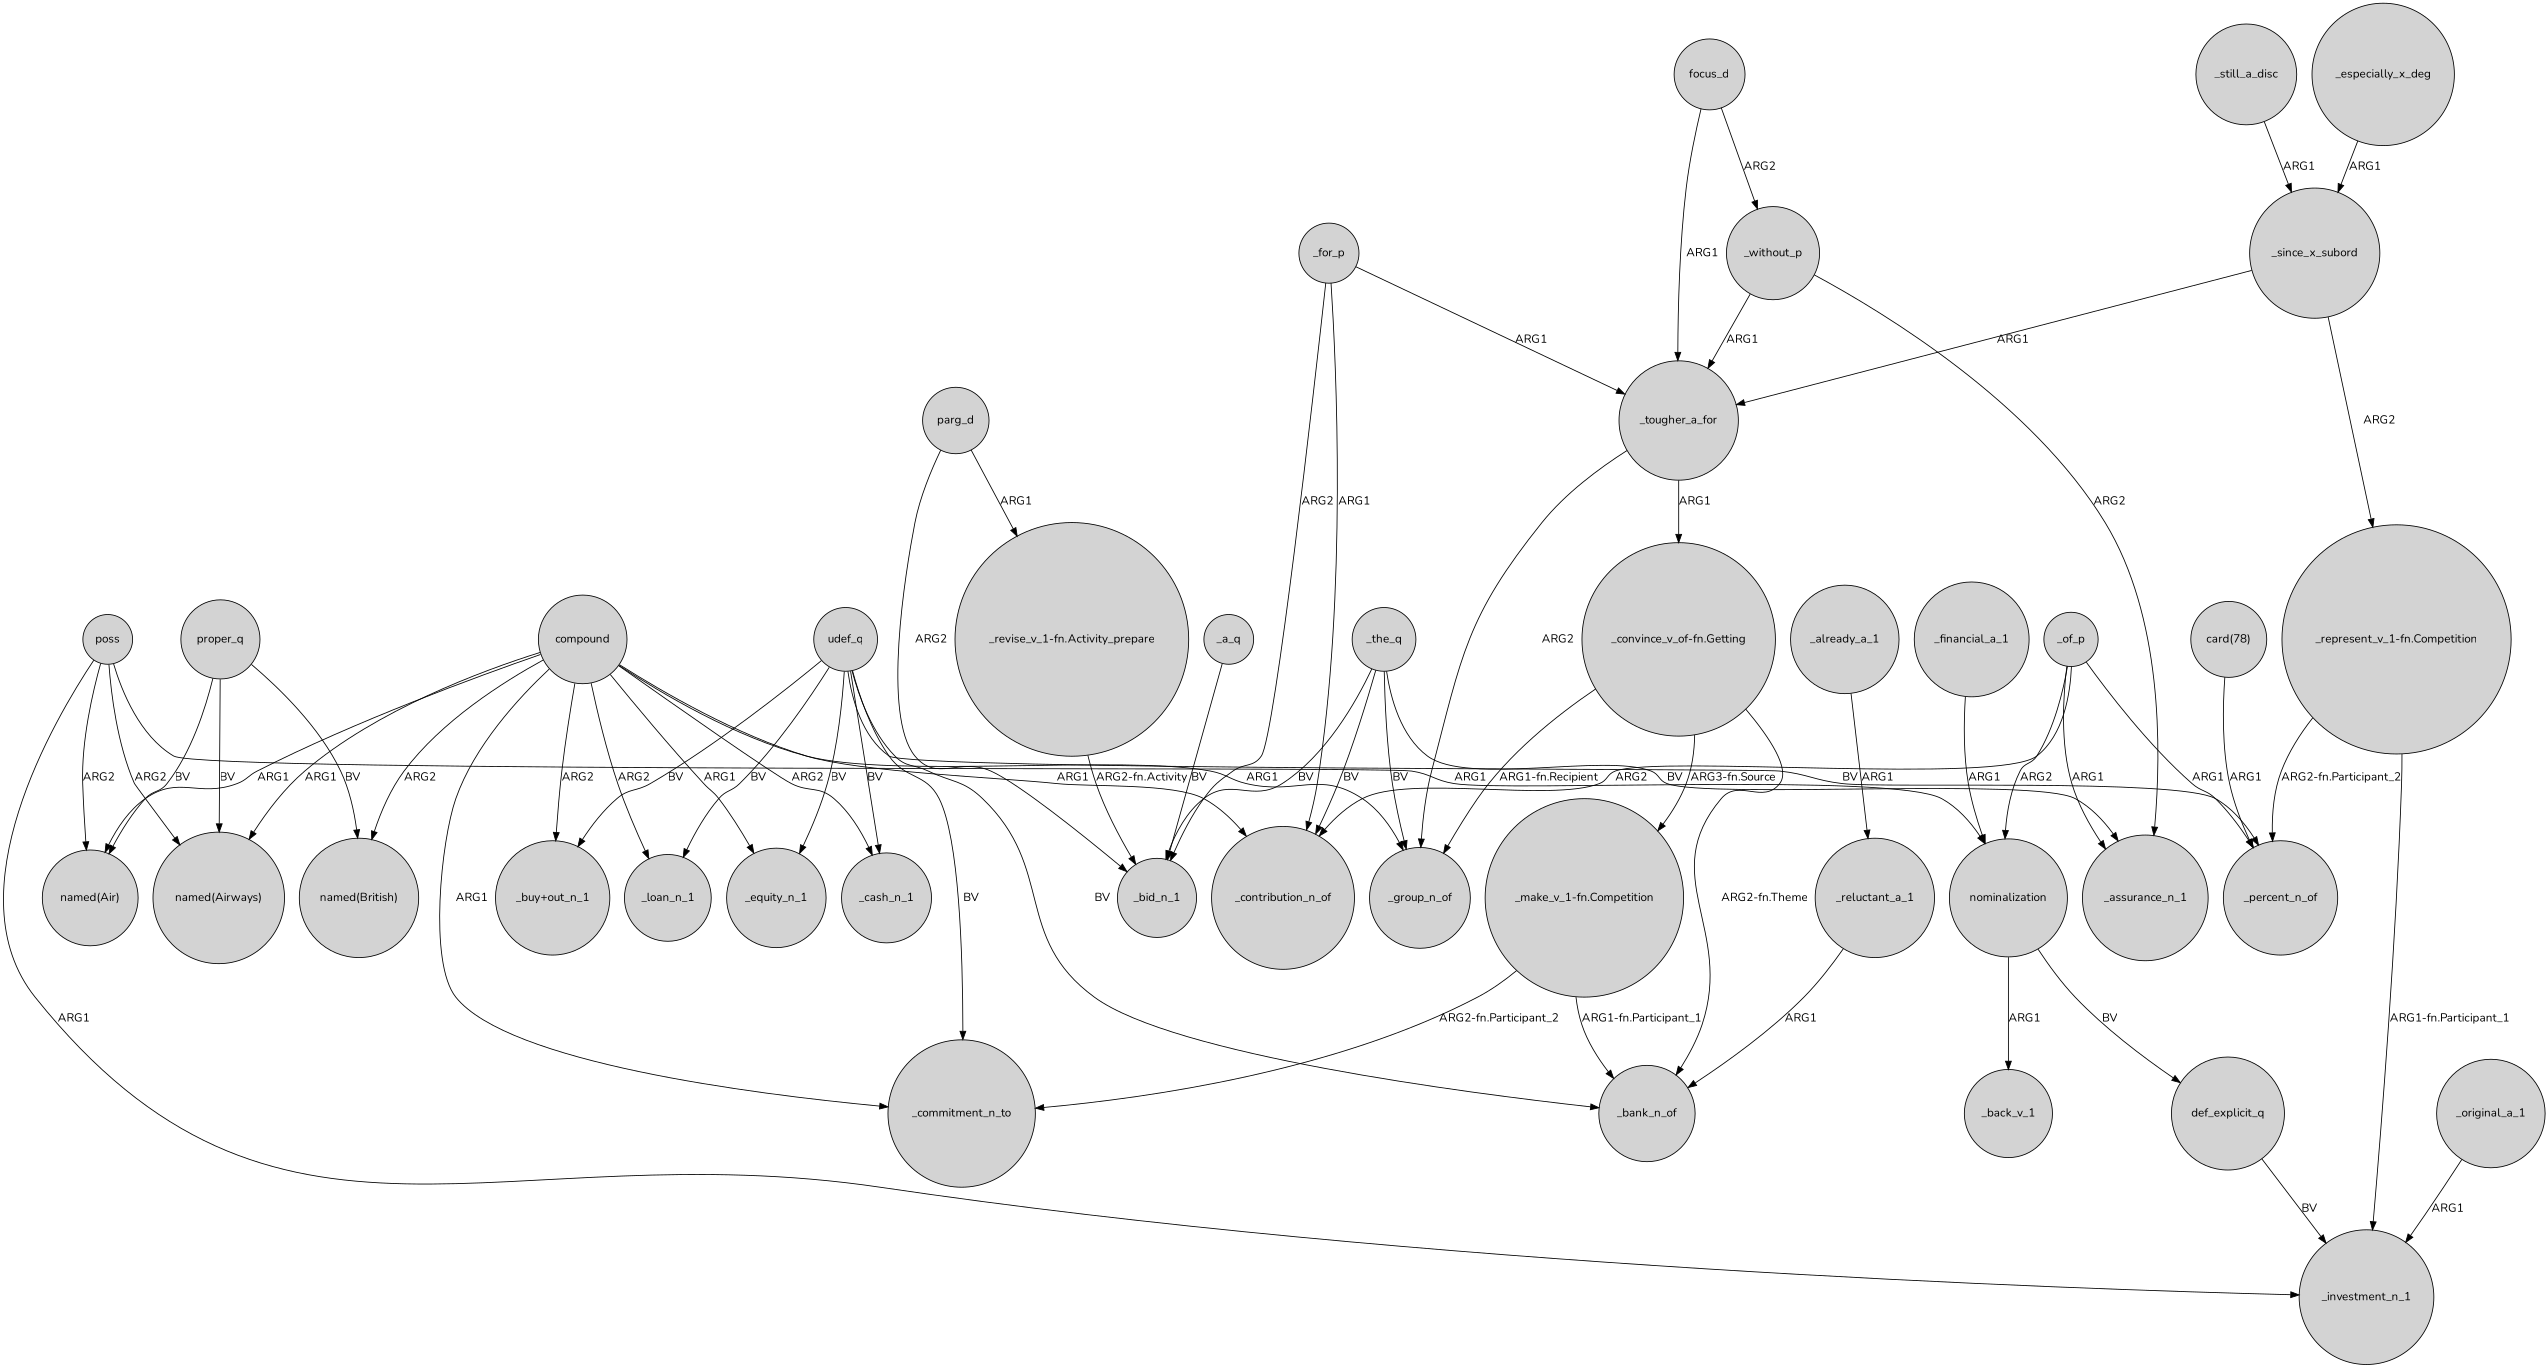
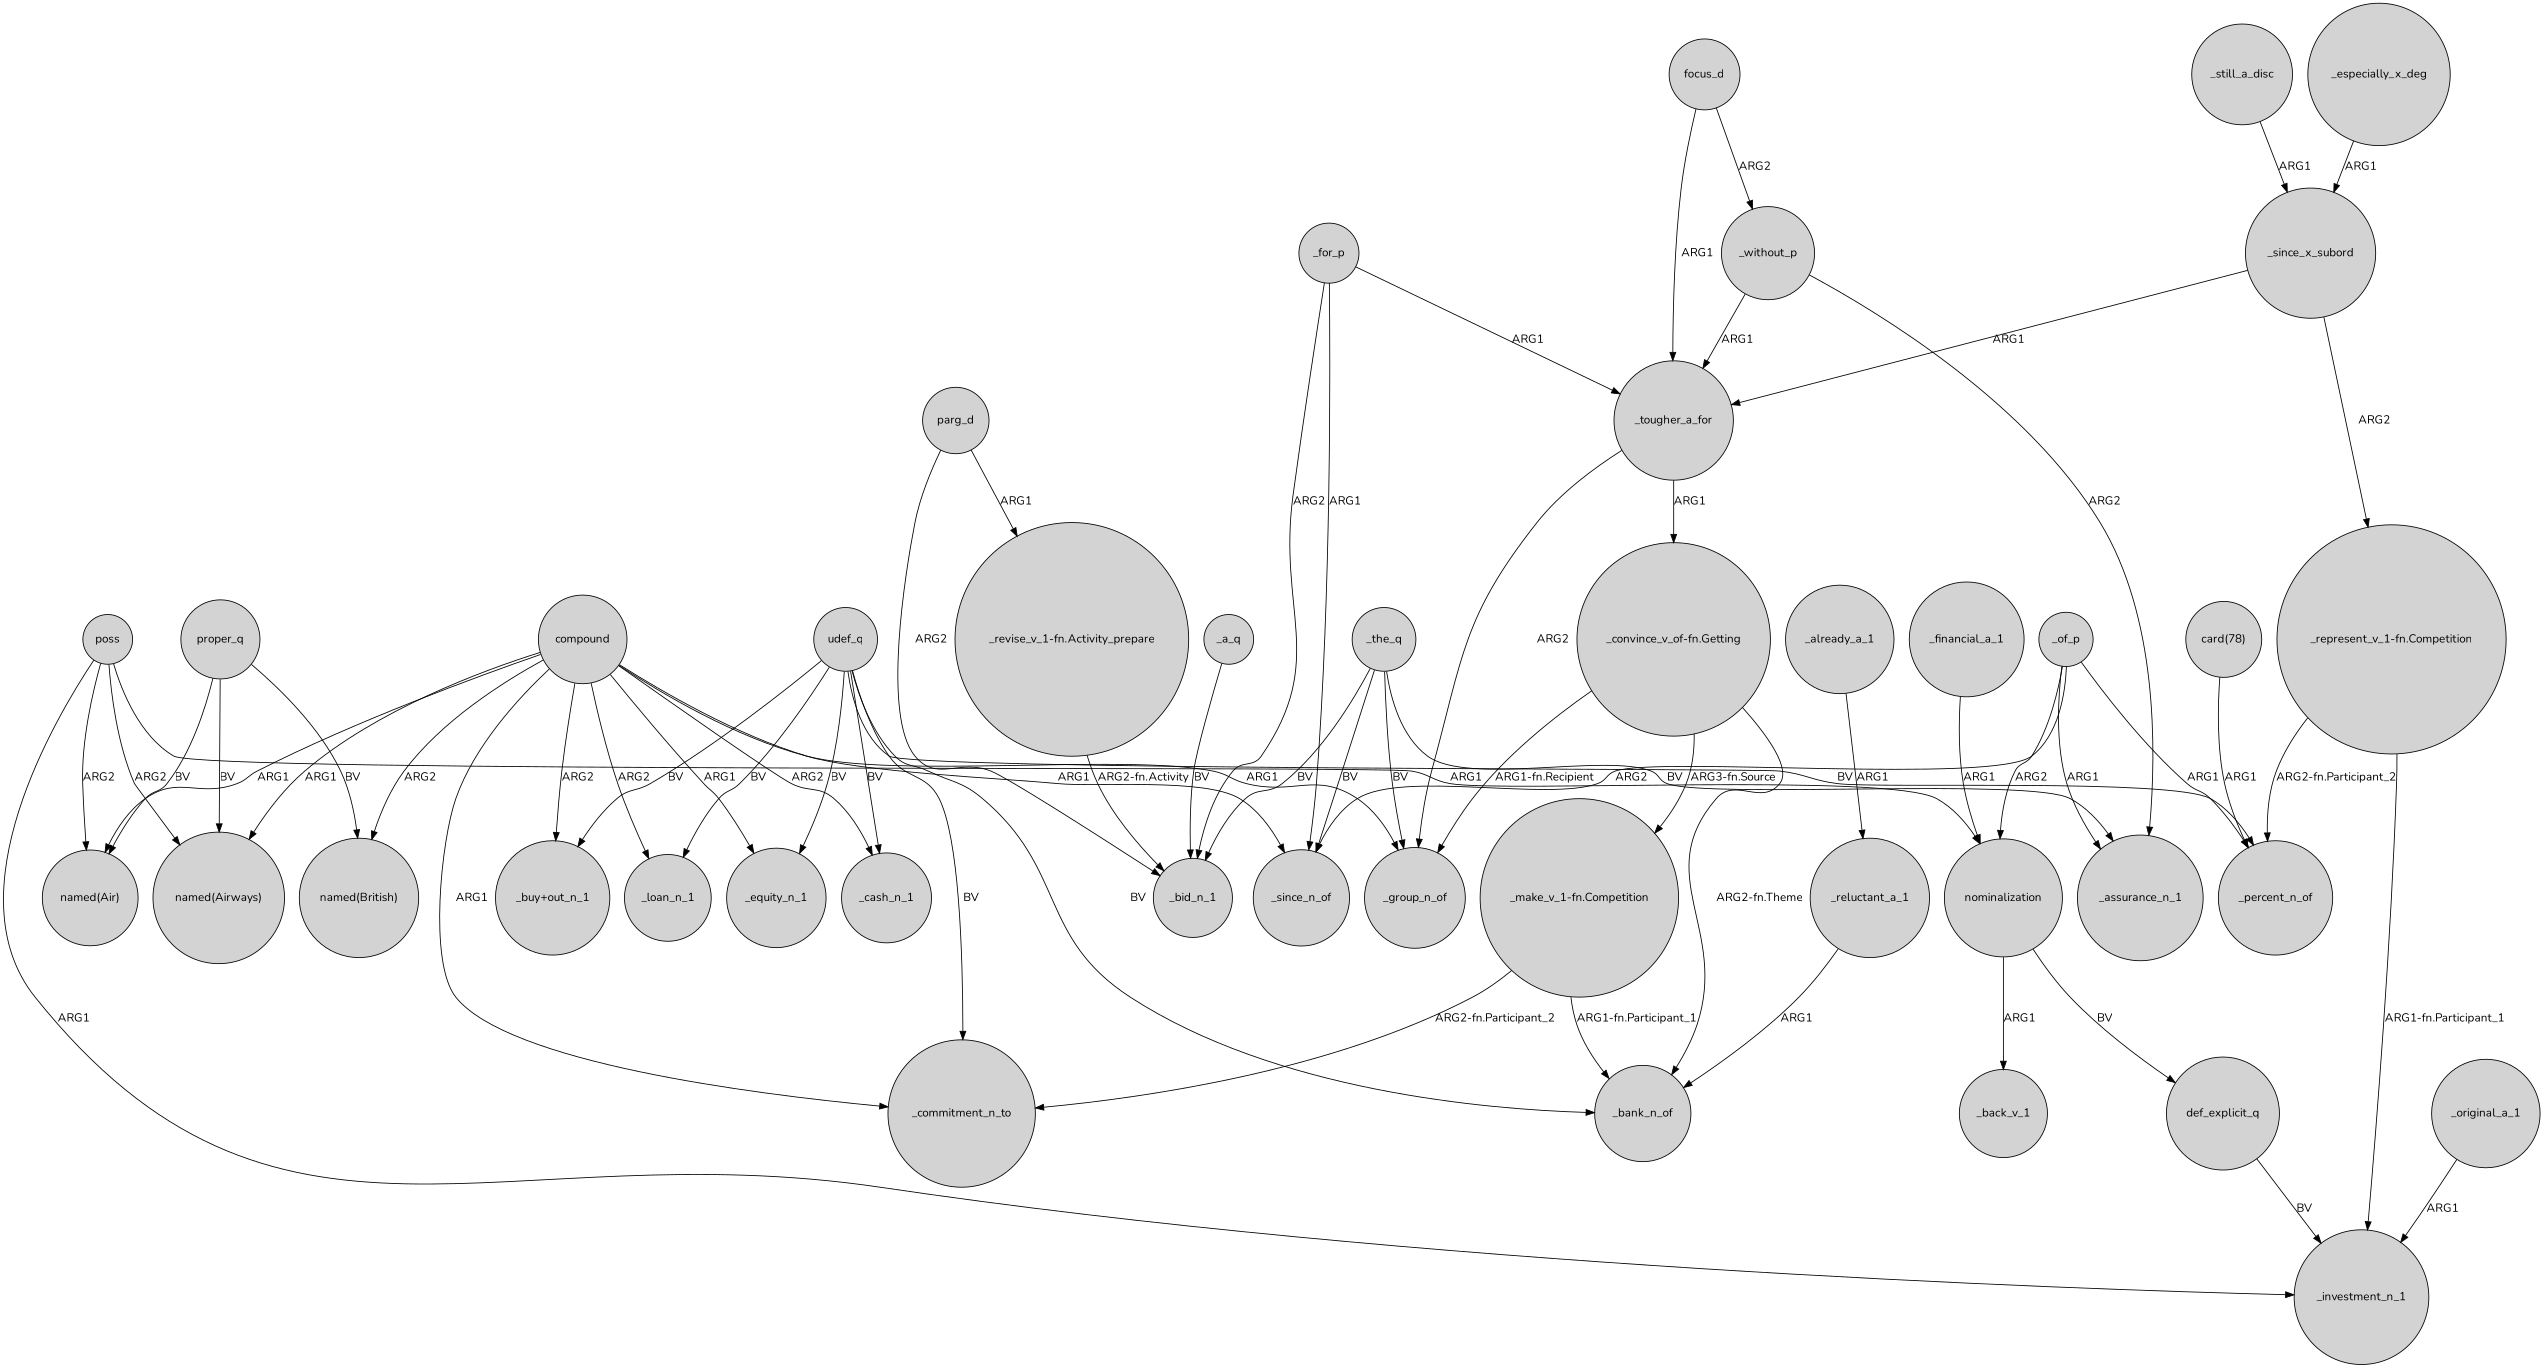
(1283, 898) -> (1301, 898)
